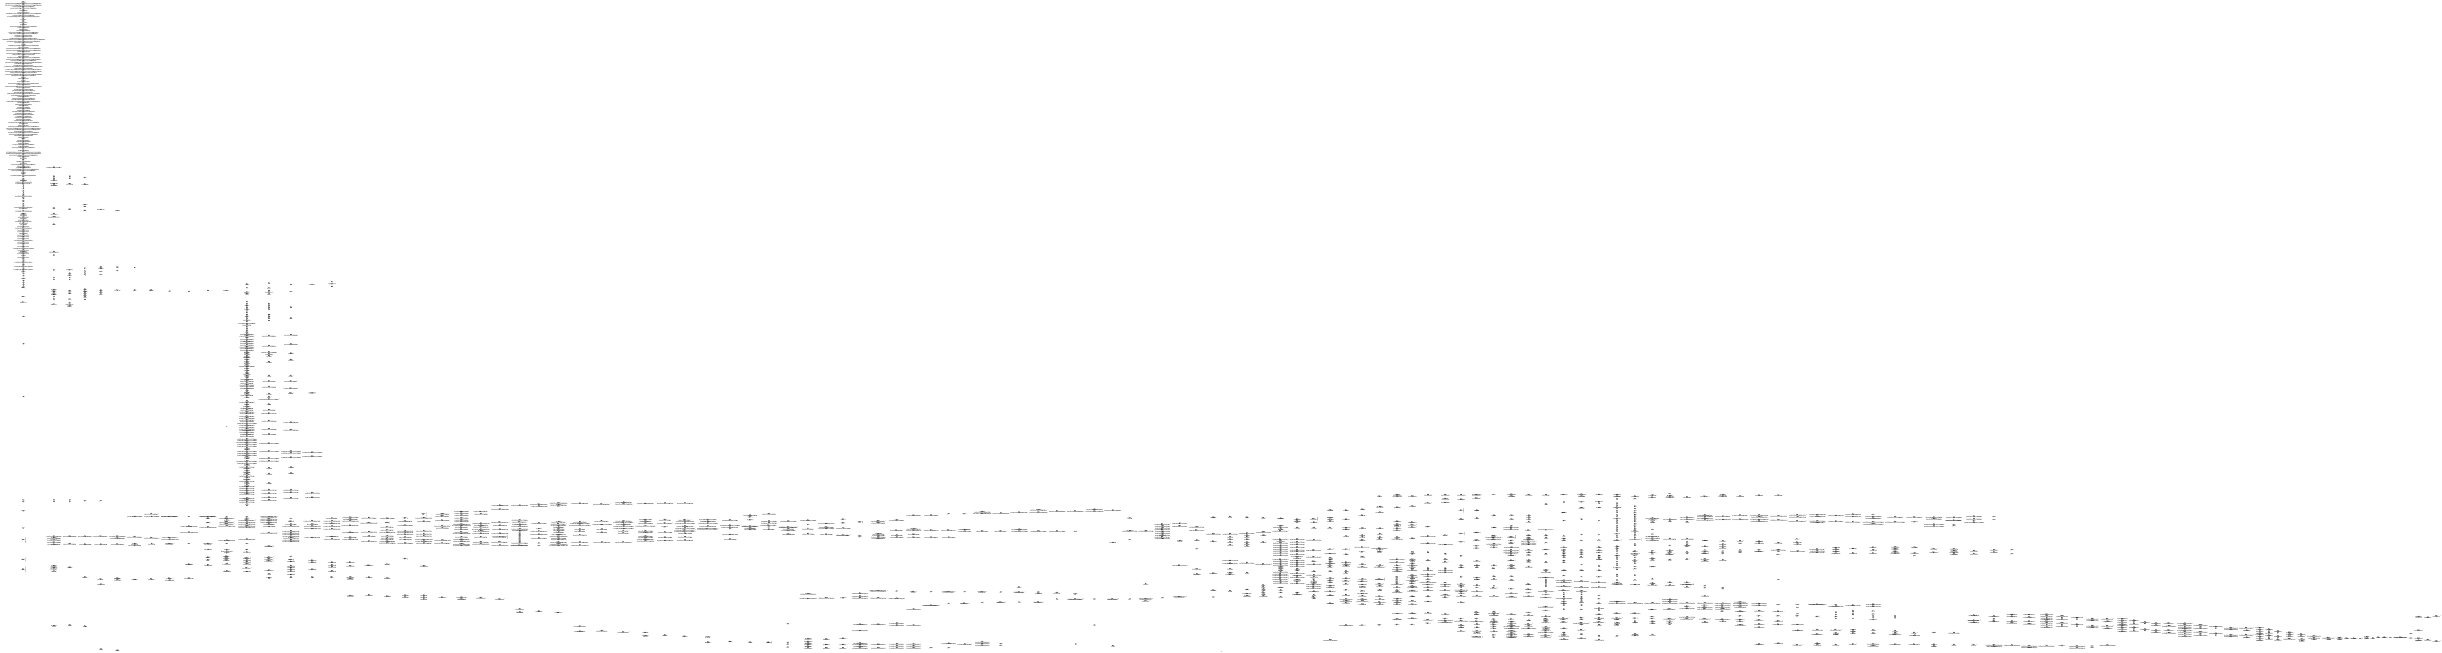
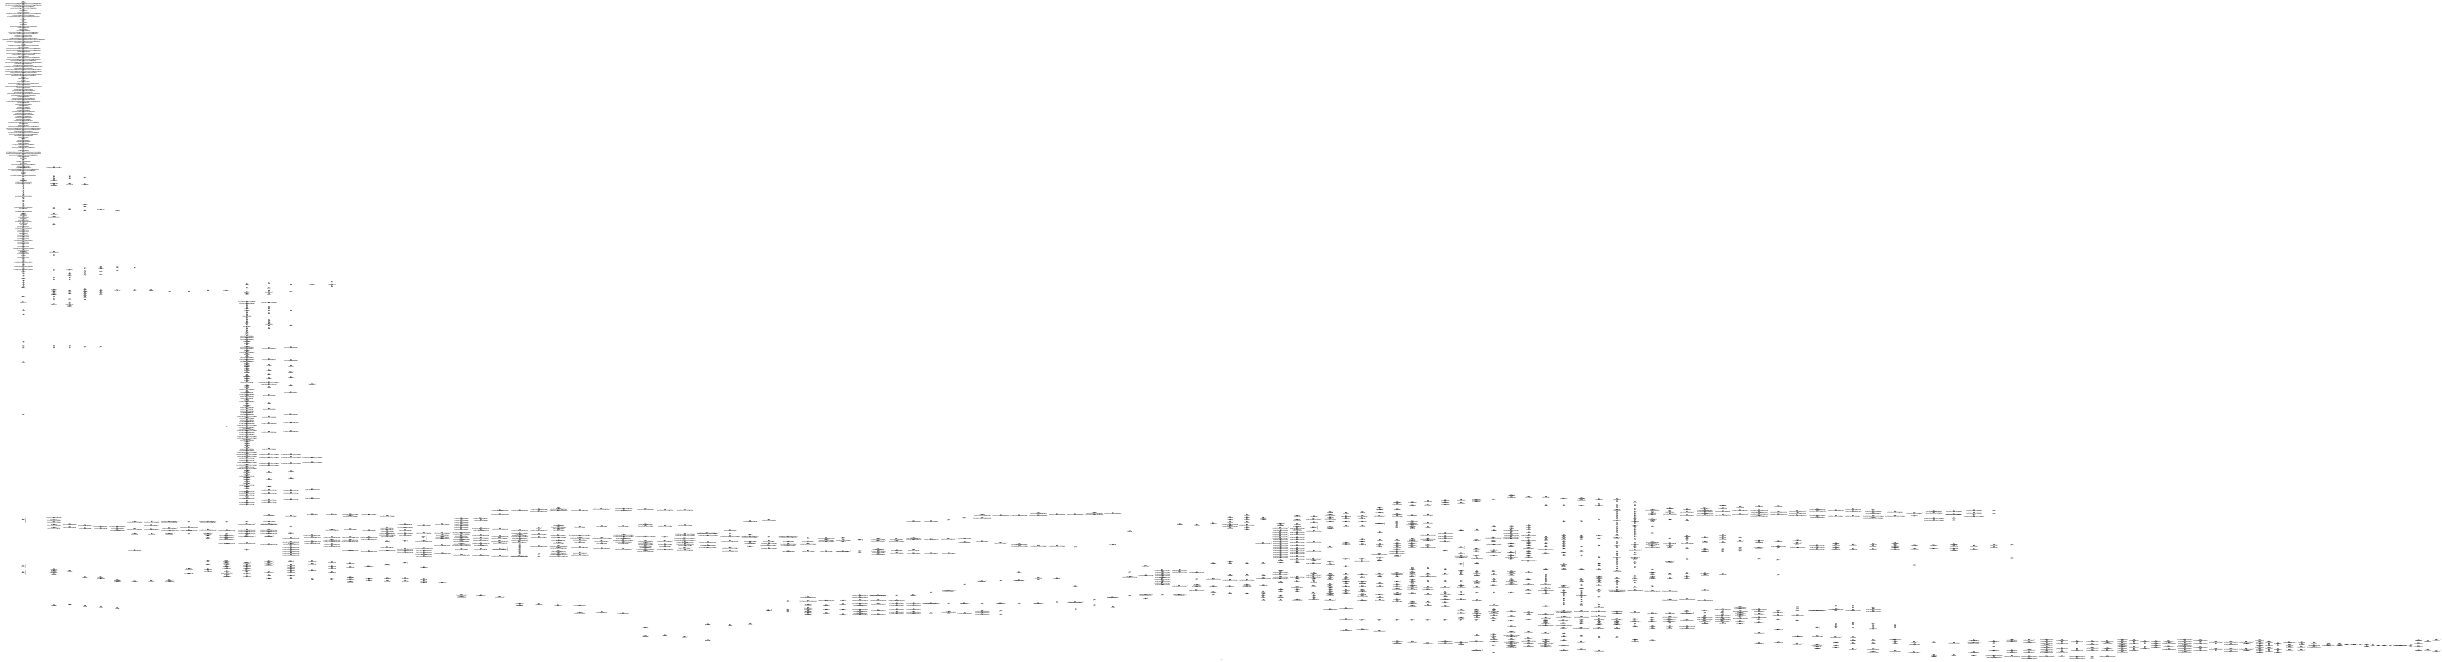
none -> (1635, 513)
